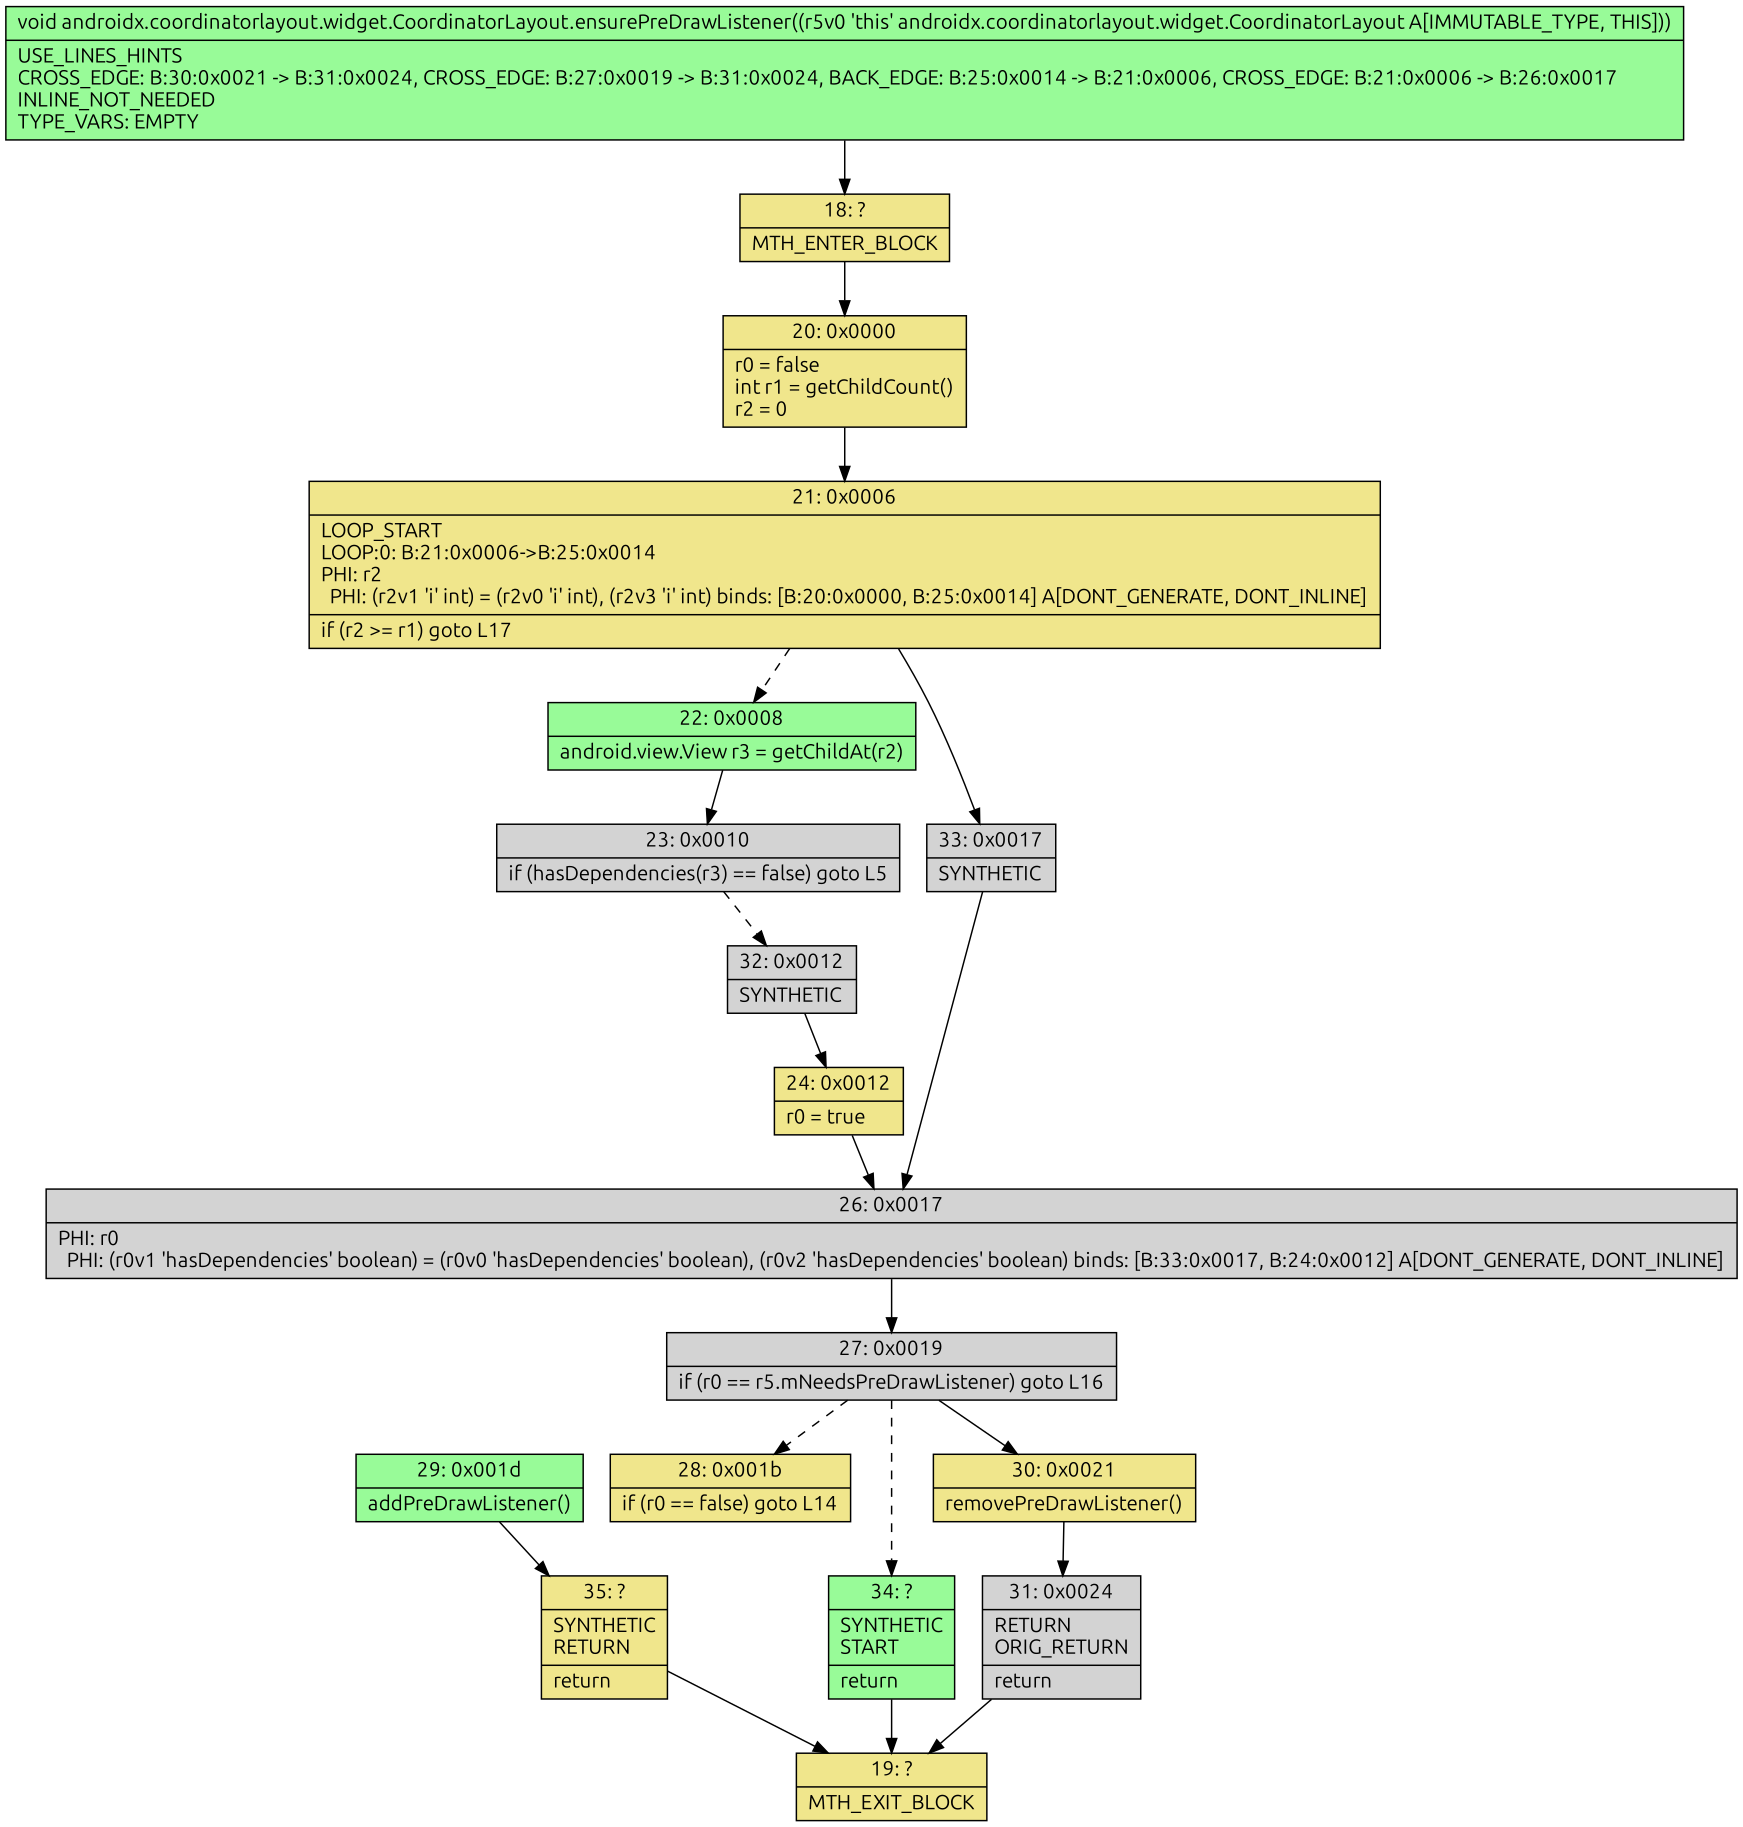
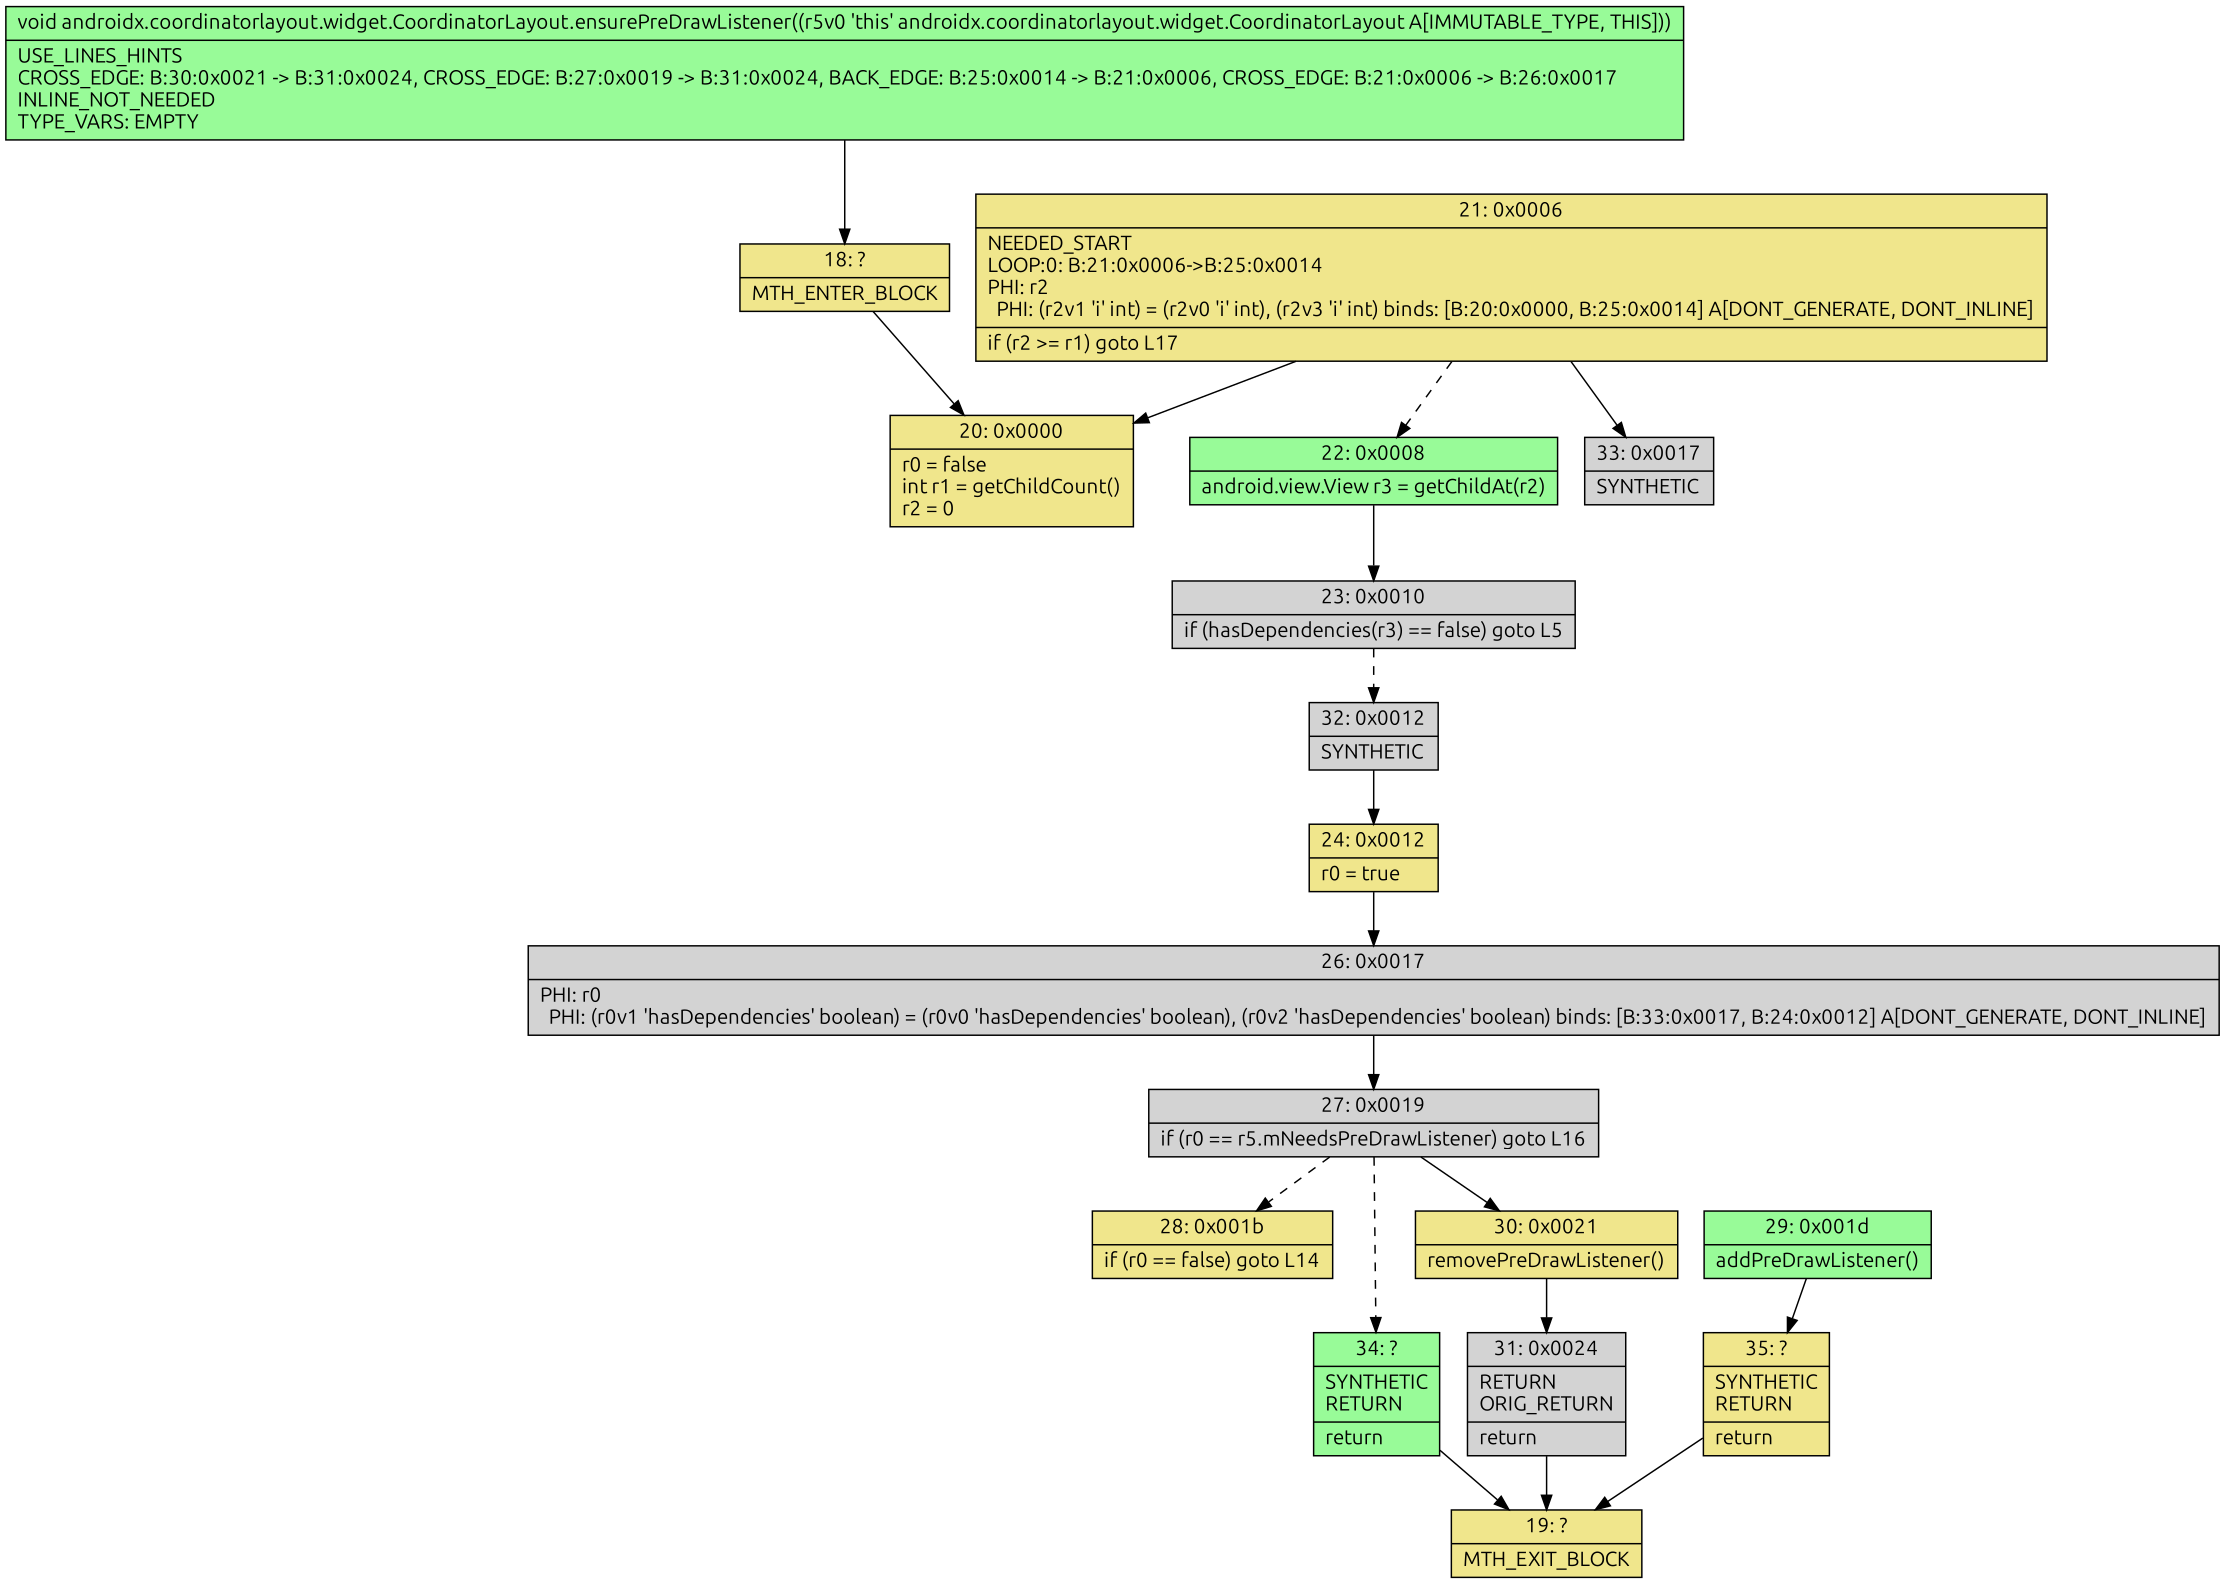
(845, 447) -> (1222, 390)
(382, 531) -> (1060, 244)
(945, 1033) -> none
(870, 1648) -> (1364, 1404)
